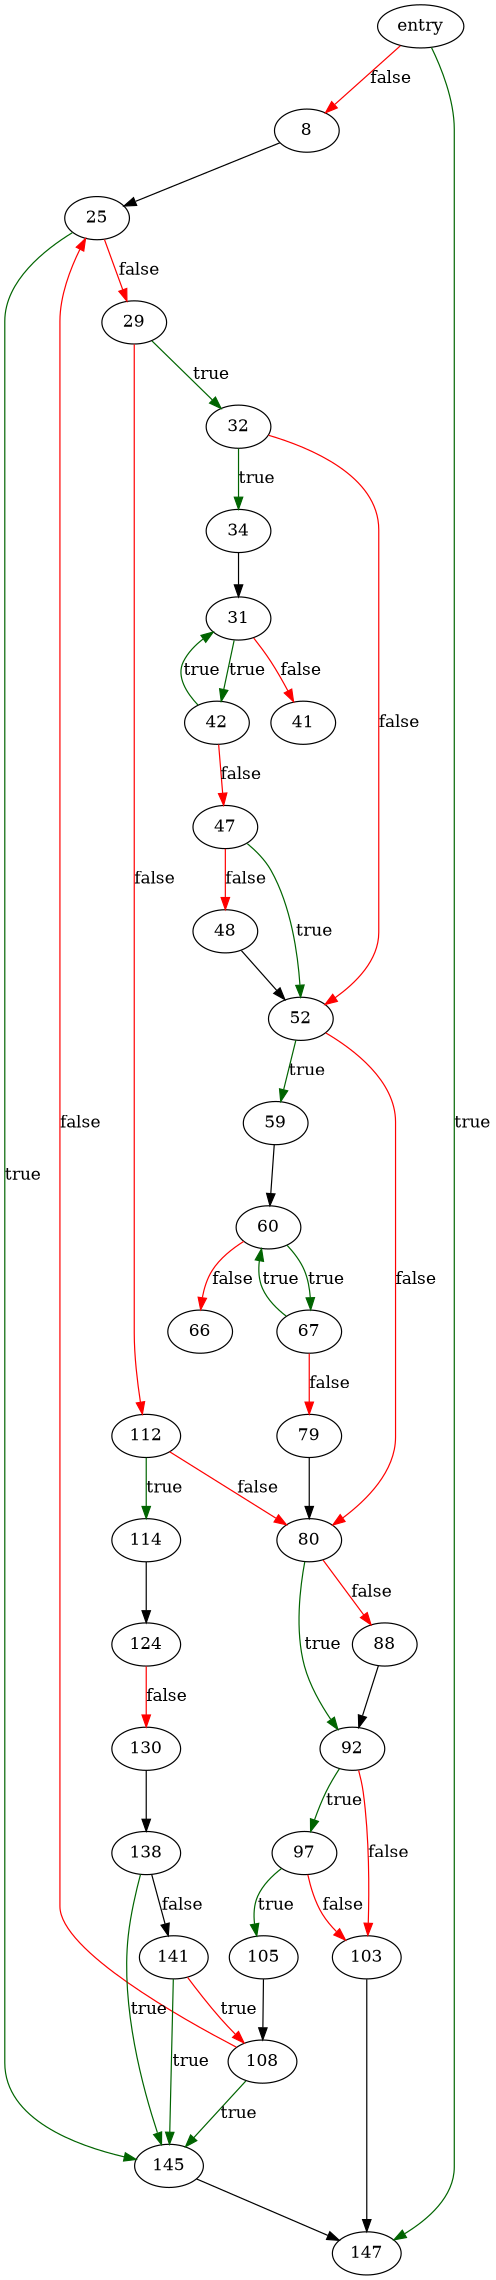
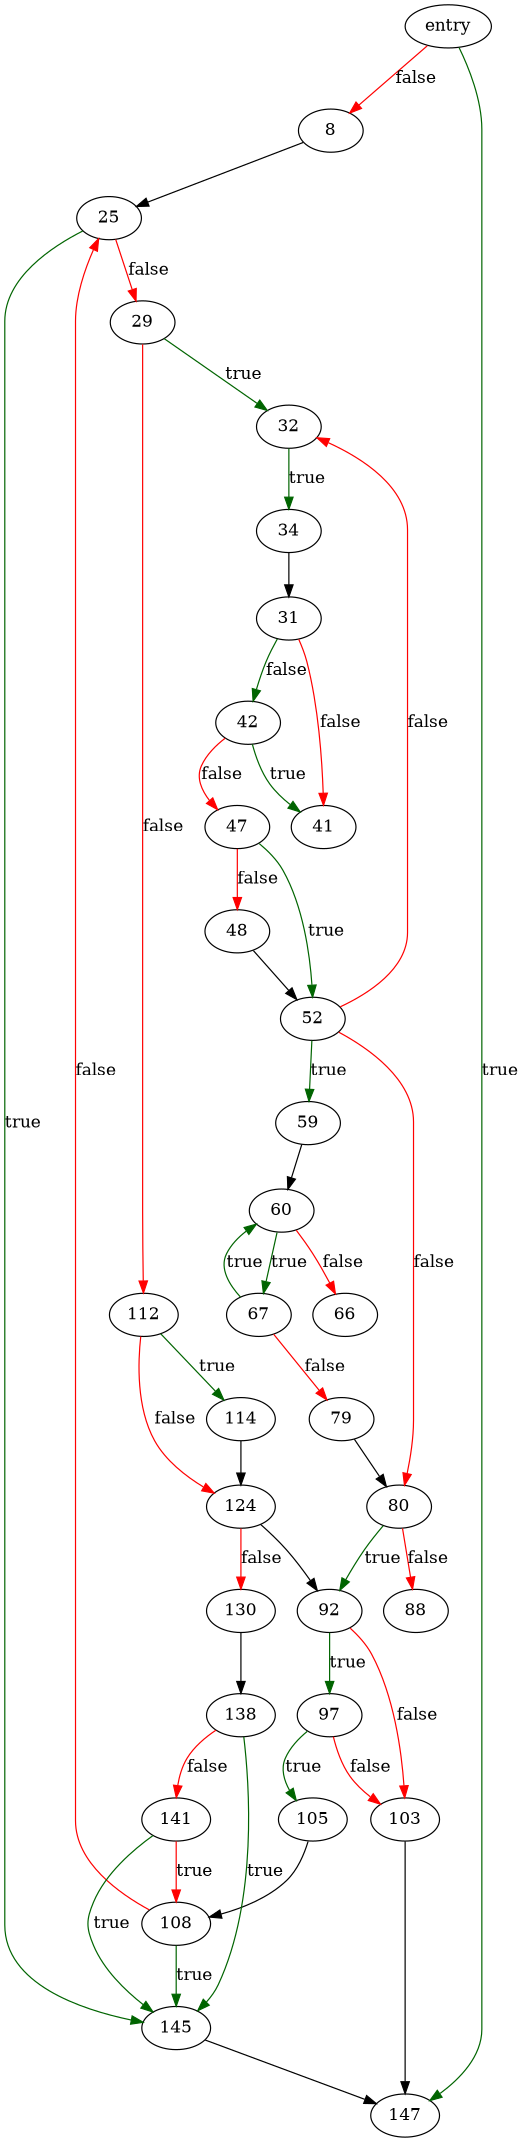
(181, 671) -> (266, 778)
(248, 671) -> (286, 671)
(379, 694) -> (408, 722)
(223, 1485) -> (147, 1423)
(370, 1691) -> (287, 1551)
(158, 1899) -> (190, 1753)
